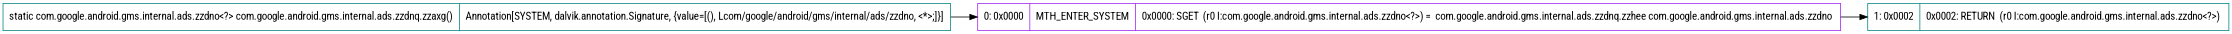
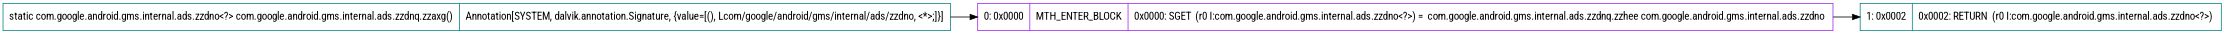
(1083, 17) -> (1079, 17)
